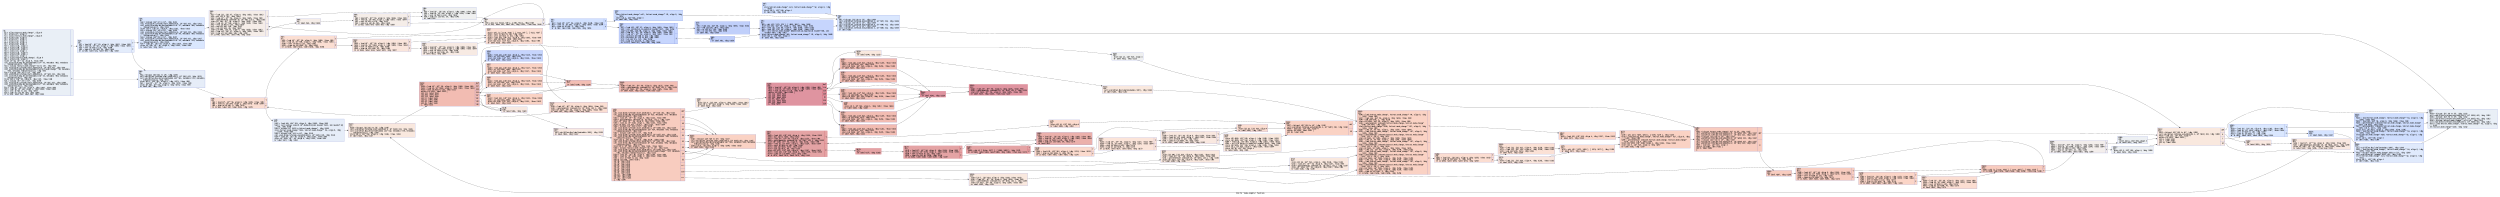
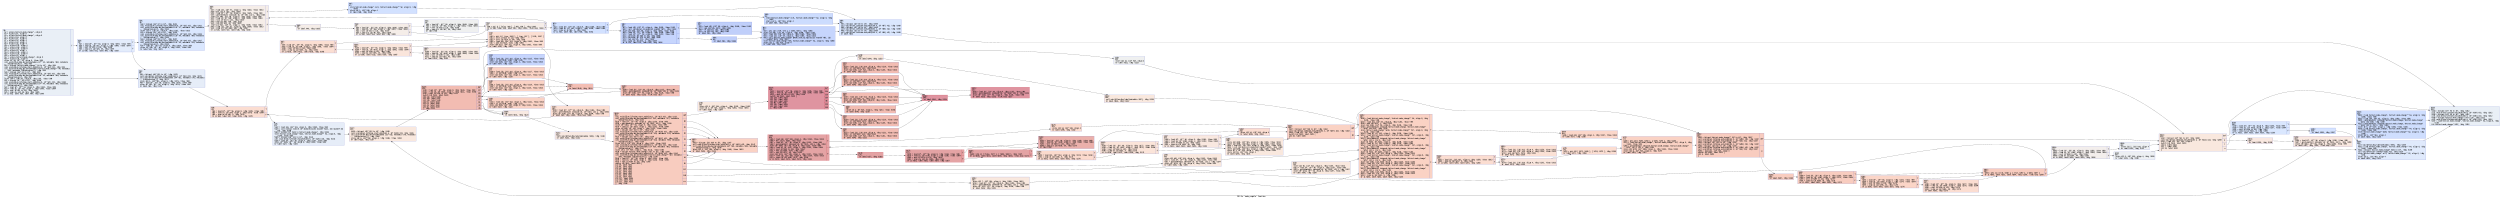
(345, 13) -> (308, 11)
